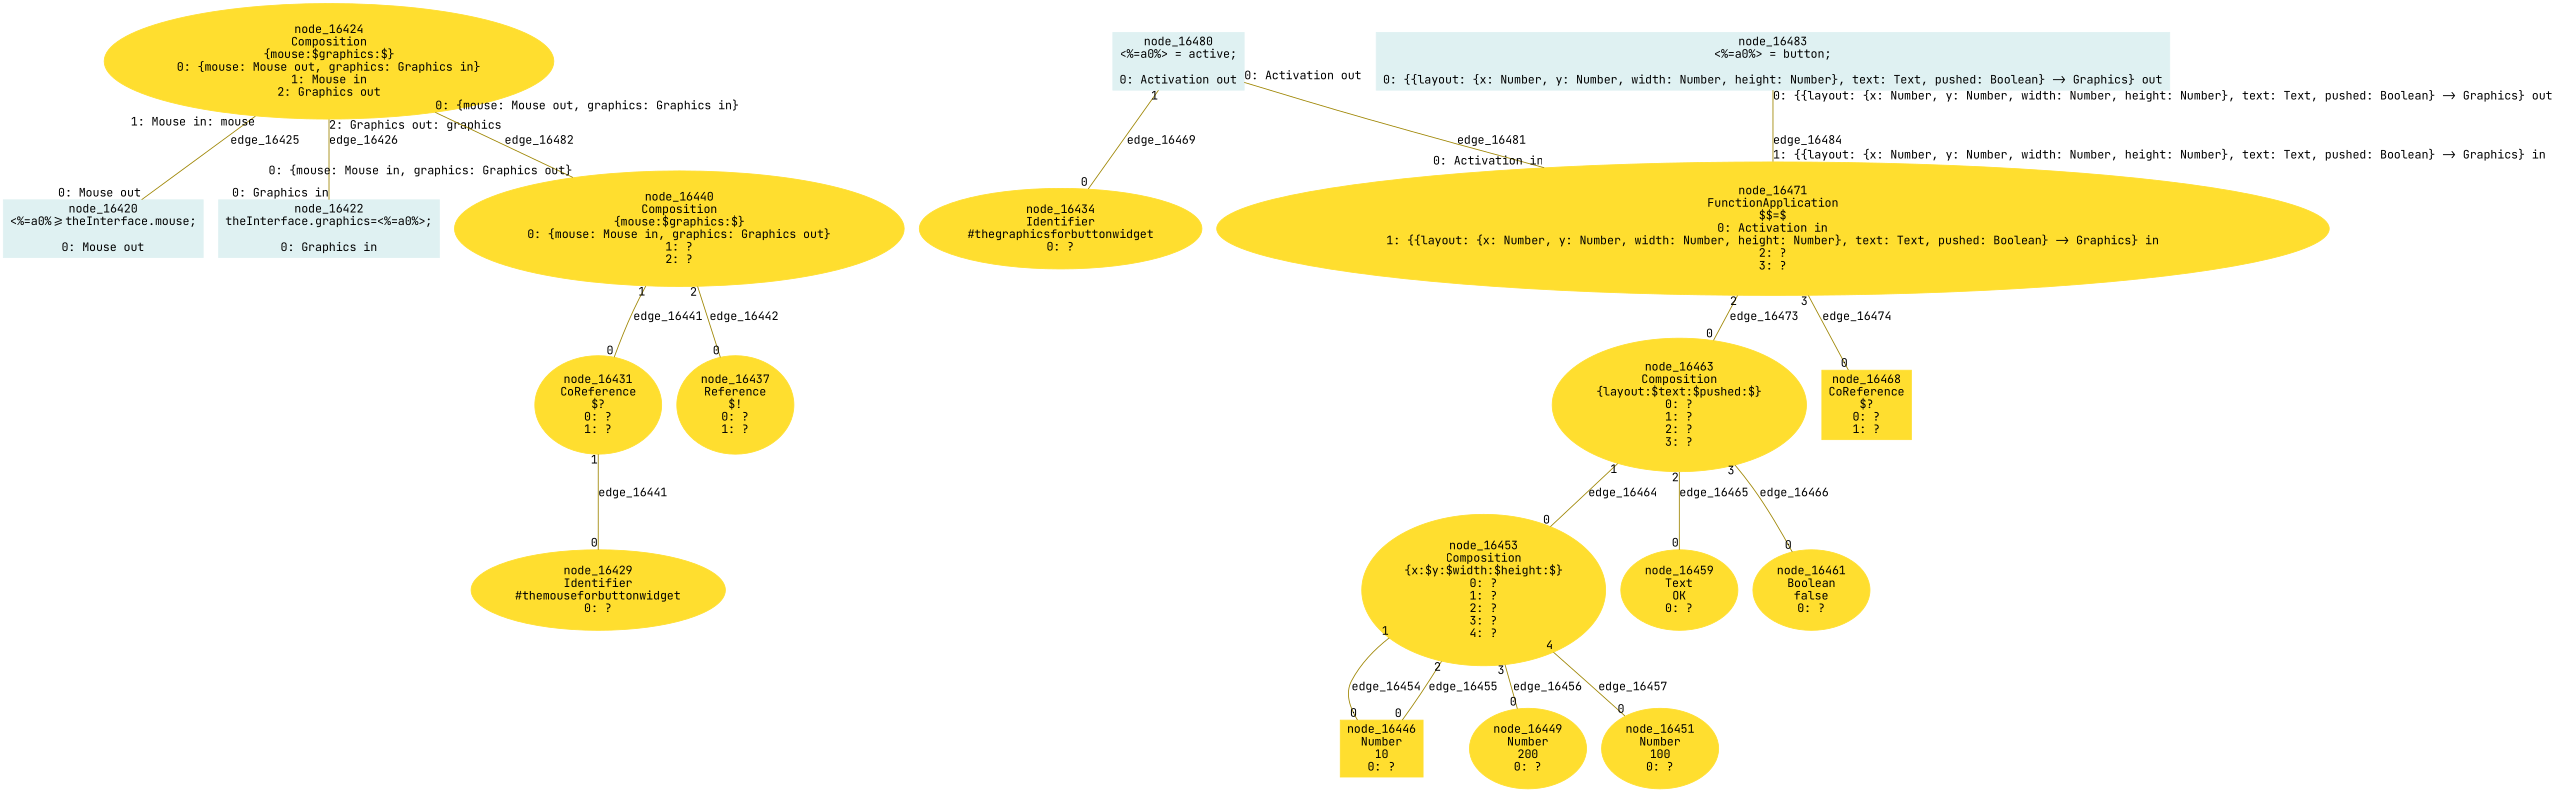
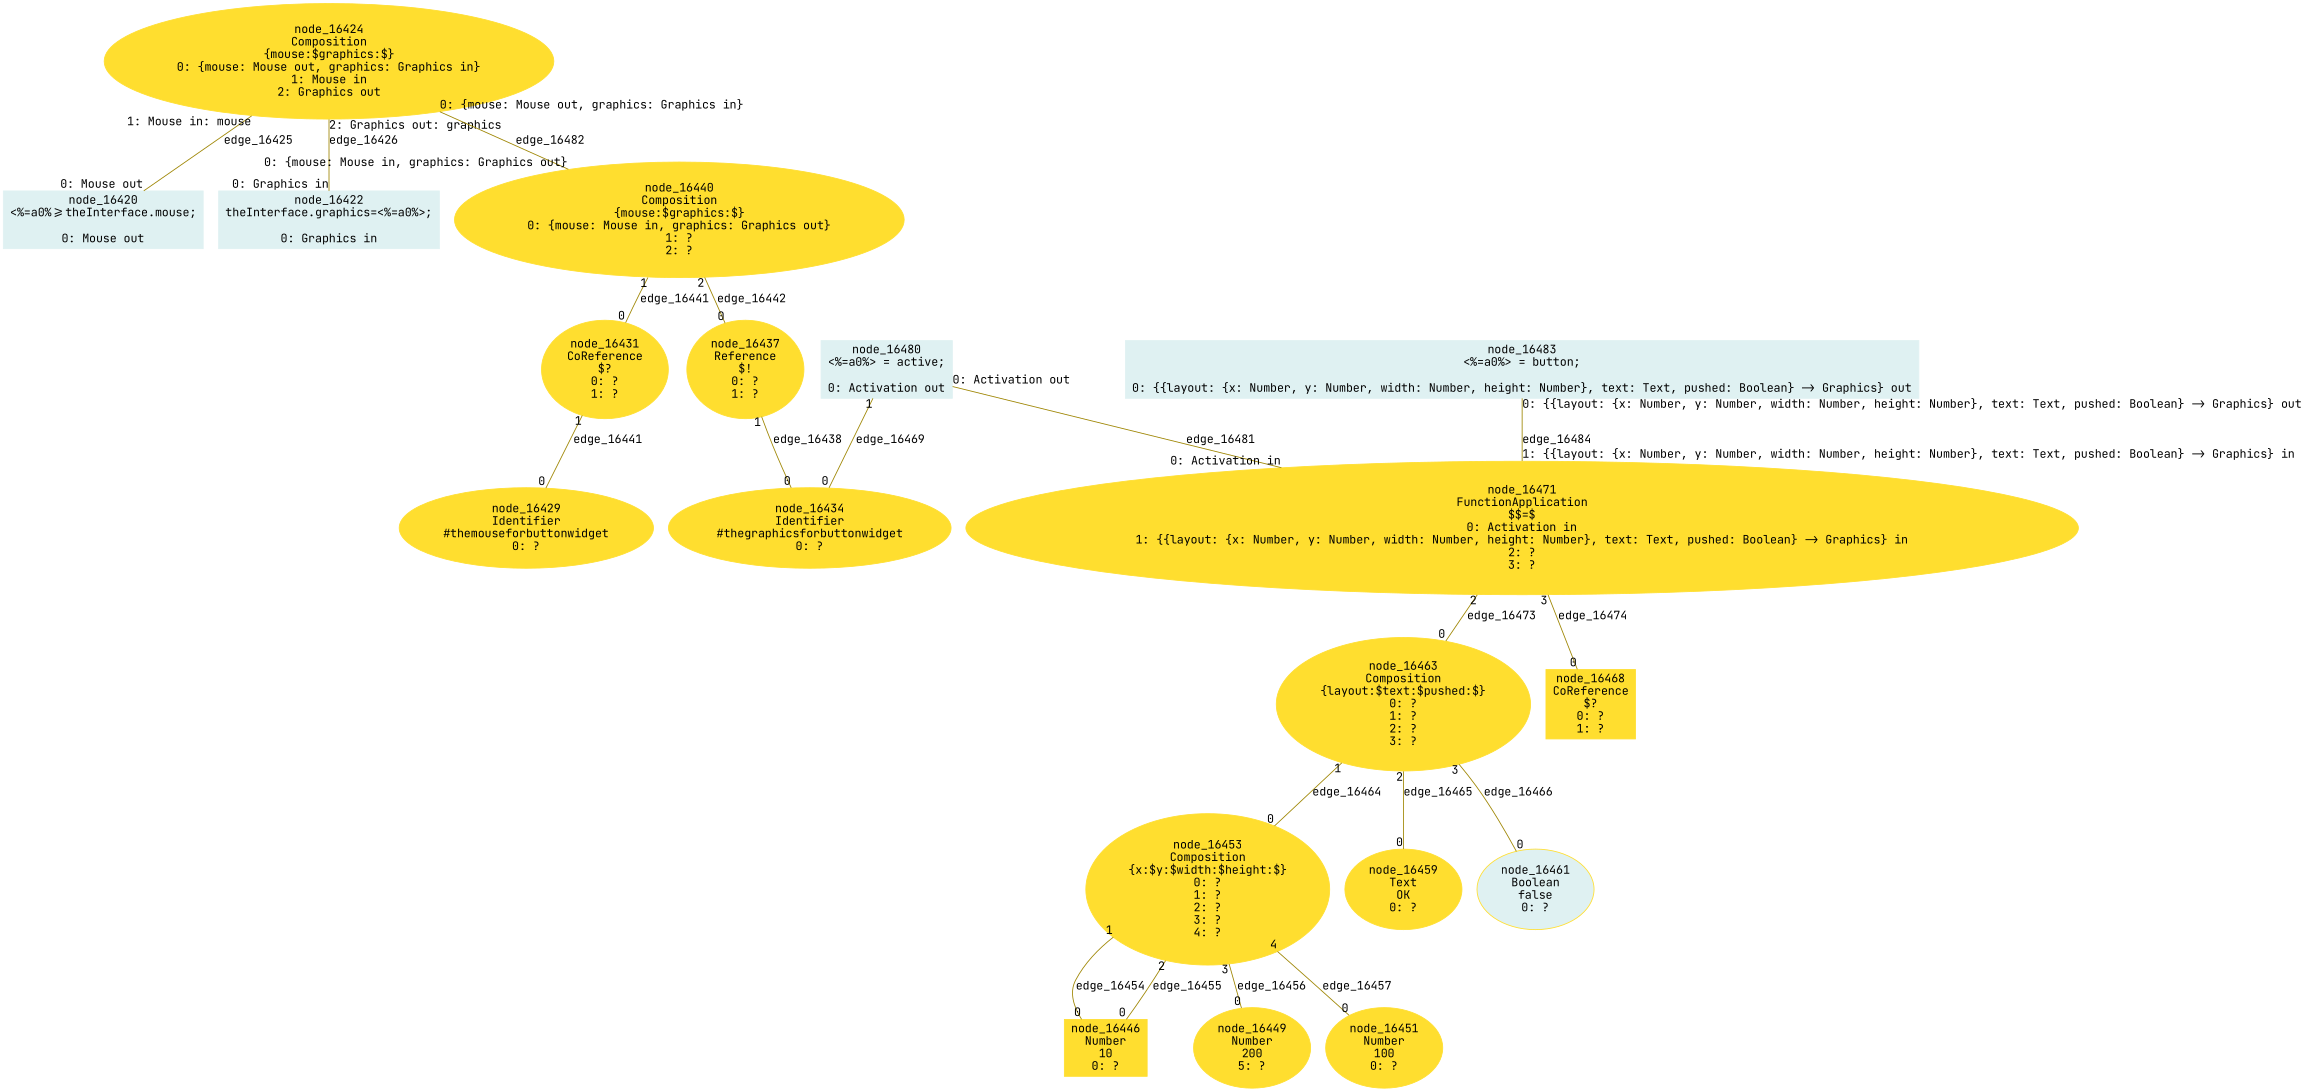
none -> (776, 453)
(1811, 590) -> (1536, 889)
(1528, 749) -> (1252, 1048)
